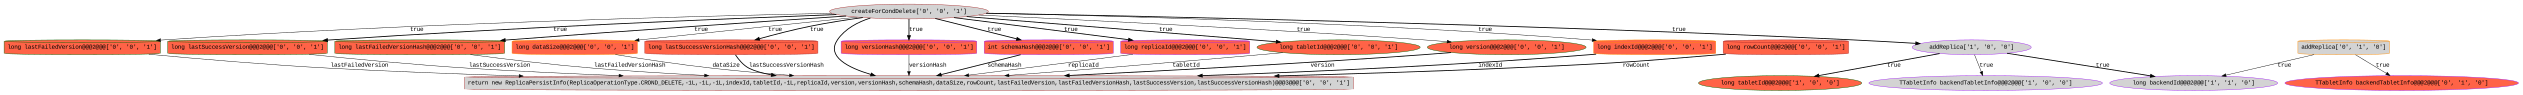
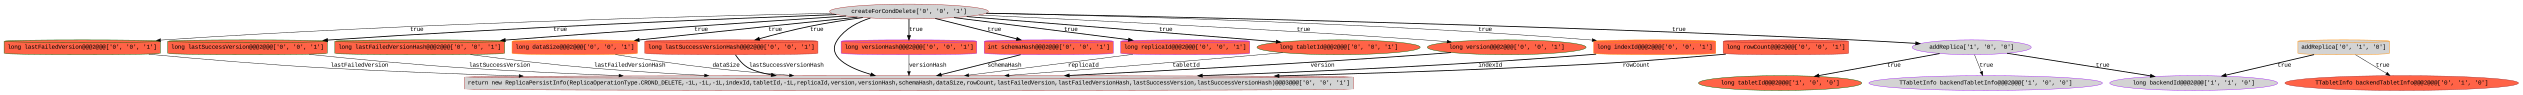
(748, 28) -> (748, 28)
(2270, 65) -> (2270, 65)
(2402, 83) -> (2402, 83)
